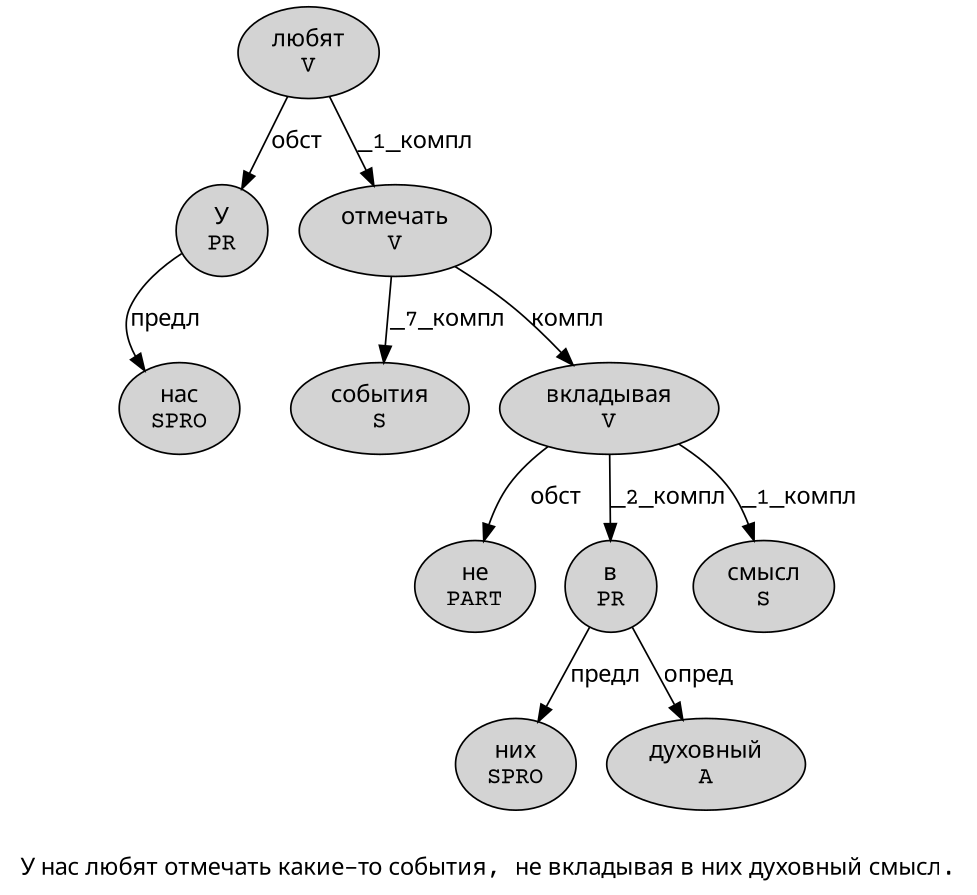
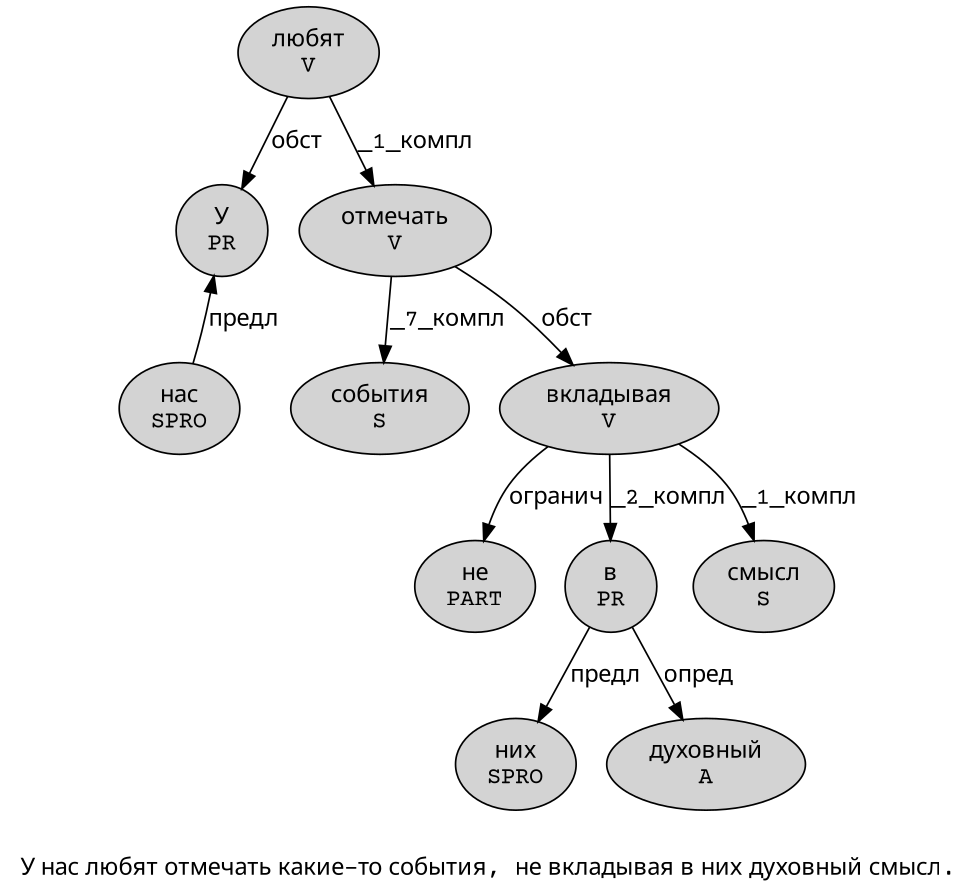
(136, 297) -> (203, 328)
(568, 320) -> (568, 320)
(557, 497) -> (557, 497)
